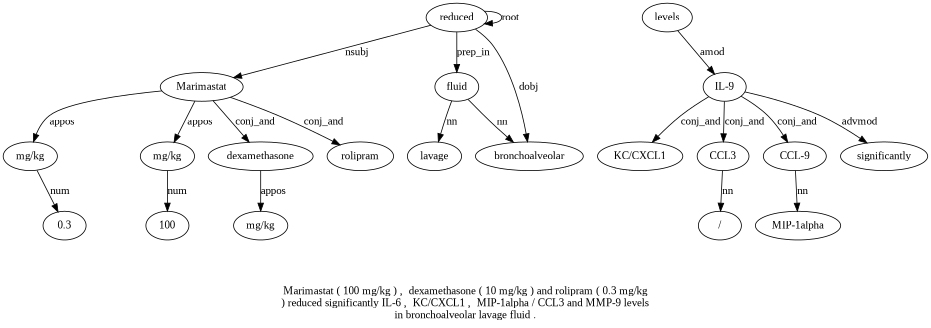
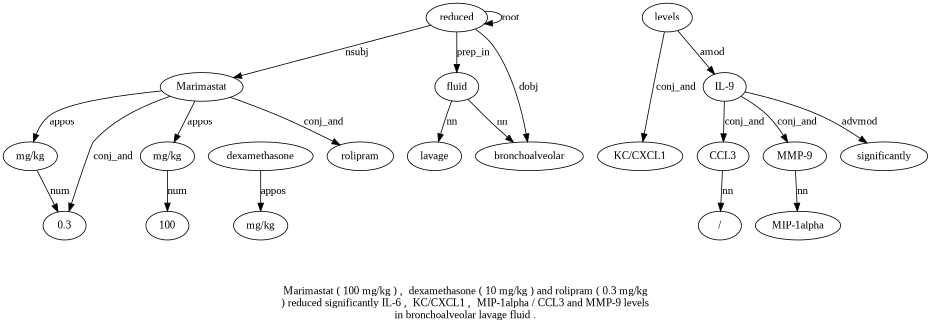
(682, 115) -> (654, 83)
(228, 118) -> (102, 133)
(795, 156) -> (795, 156)
